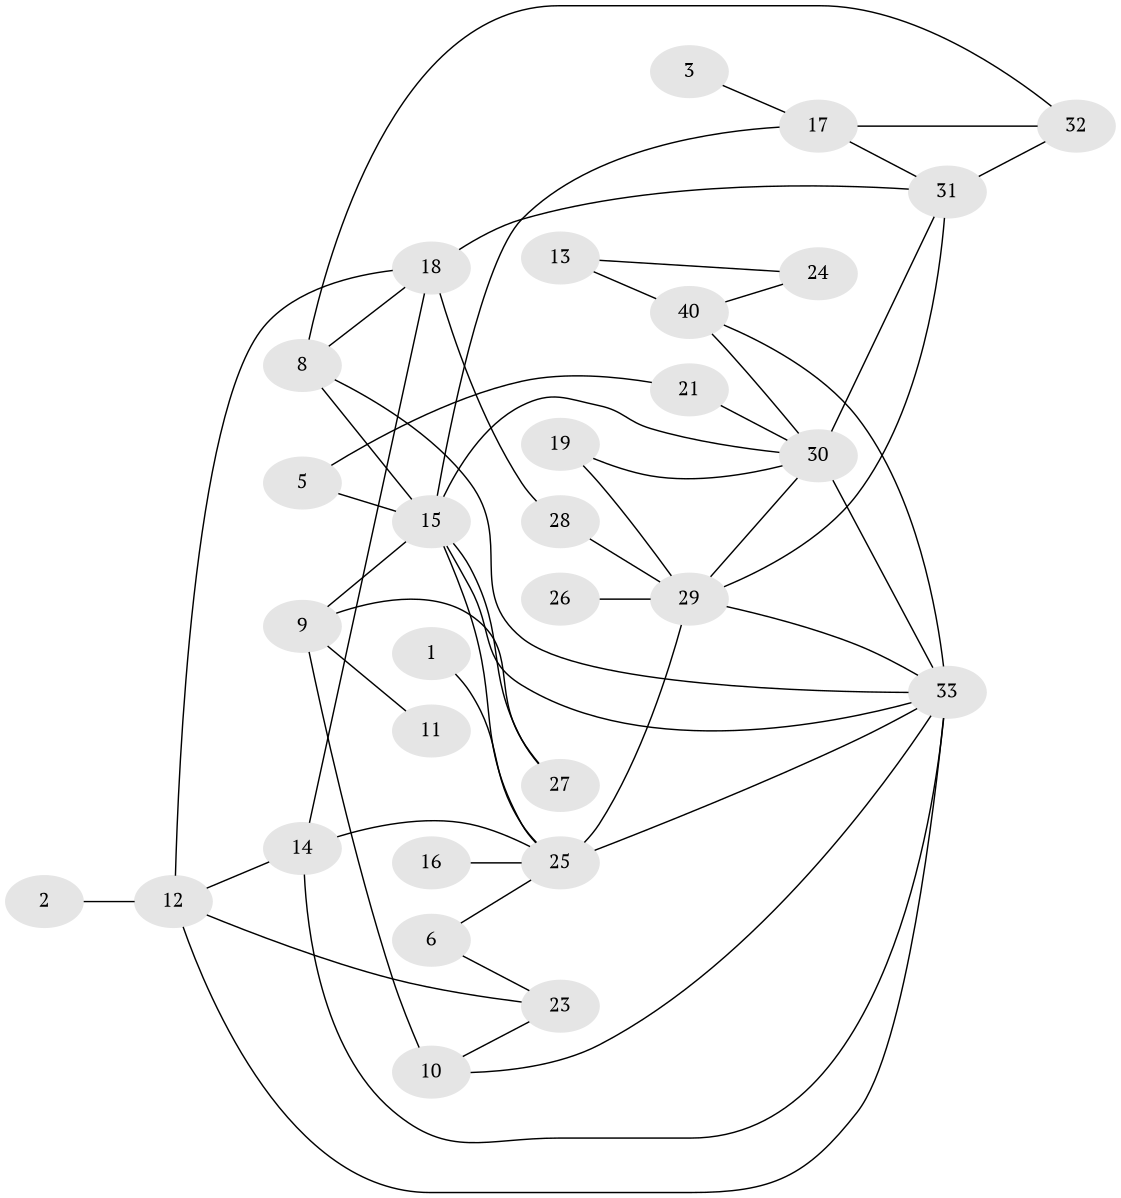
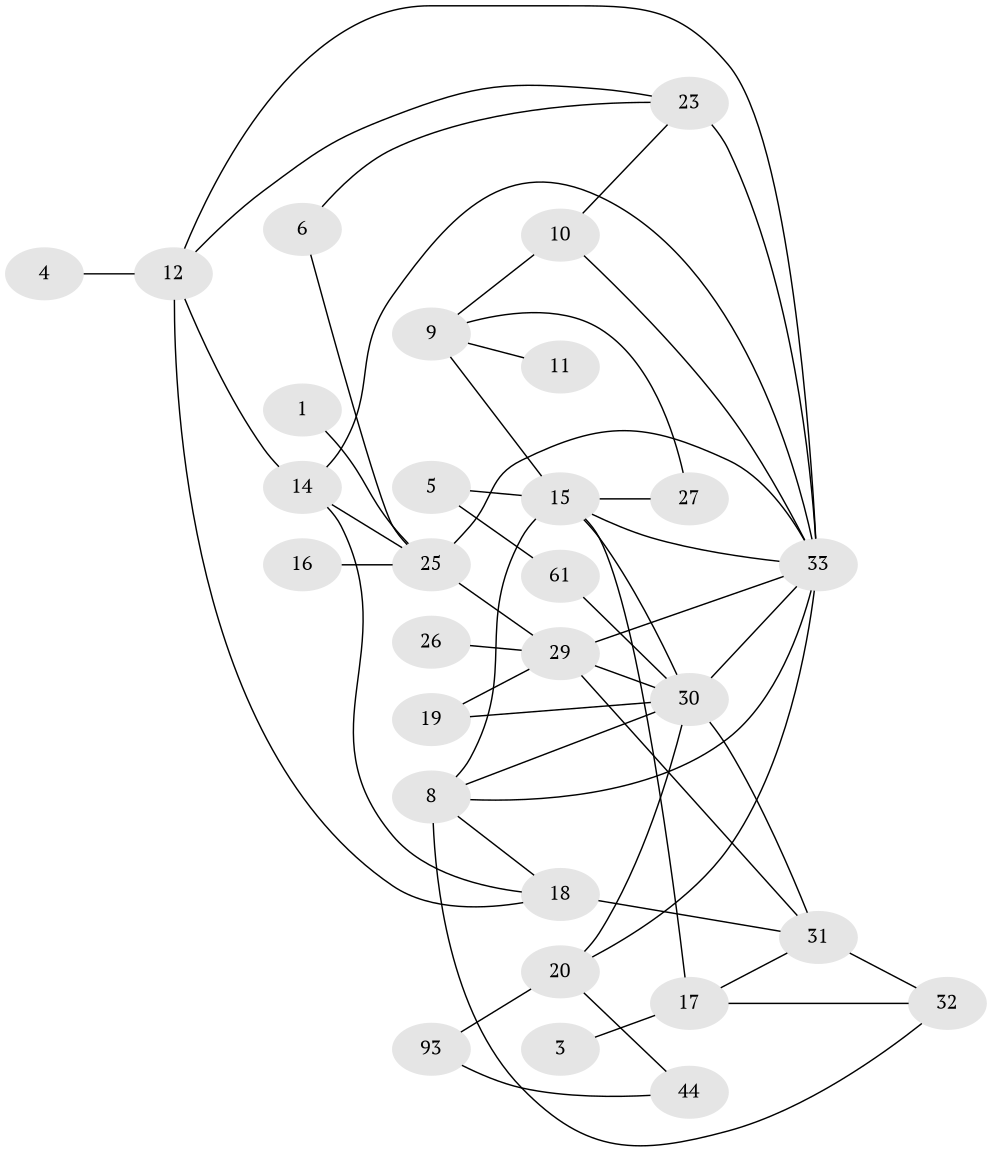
(560, 258) -> (431, 1049)
(818, 274) -> (689, 1092)
(689, 312) -> (560, 972)
none -> (786, 326)
(689, 390) -> (560, 576)
(560, 522) -> none
(487, 697) -> none
none -> (560, 748)
(44, 902) -> (44, 274)
